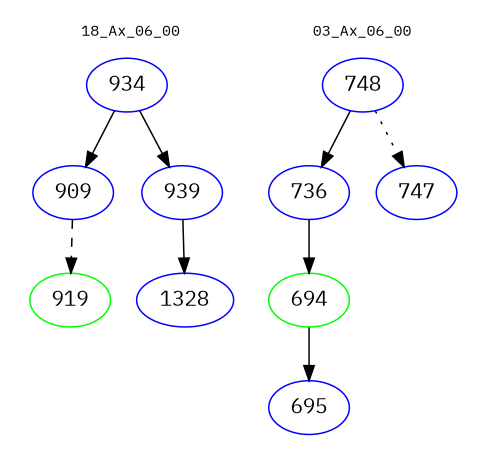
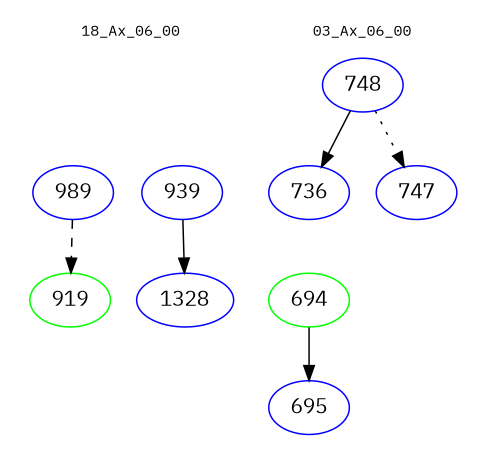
(127, 85) -> none
(73, 193) -> (73, 193)
(309, 239) -> none
